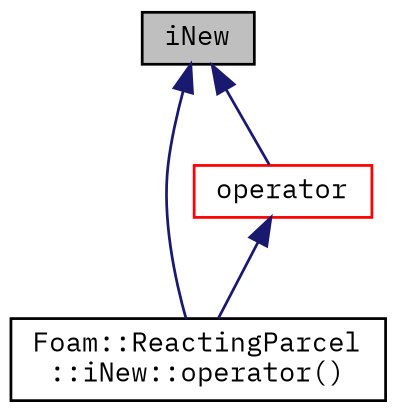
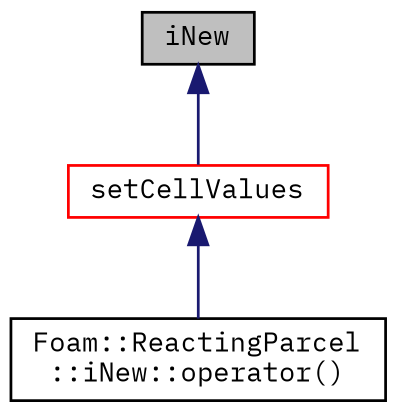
(283, 191) -> (198, 191)
(167, 205) -> none
